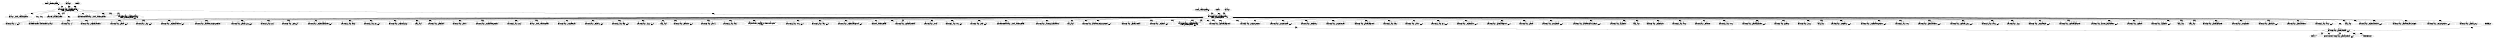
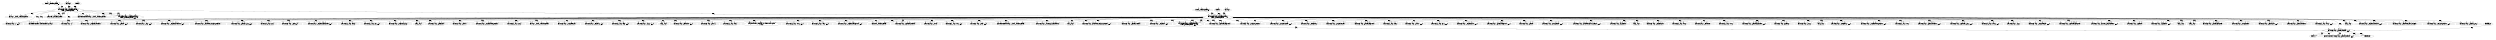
(2367, 36) -> (2367, 36)
